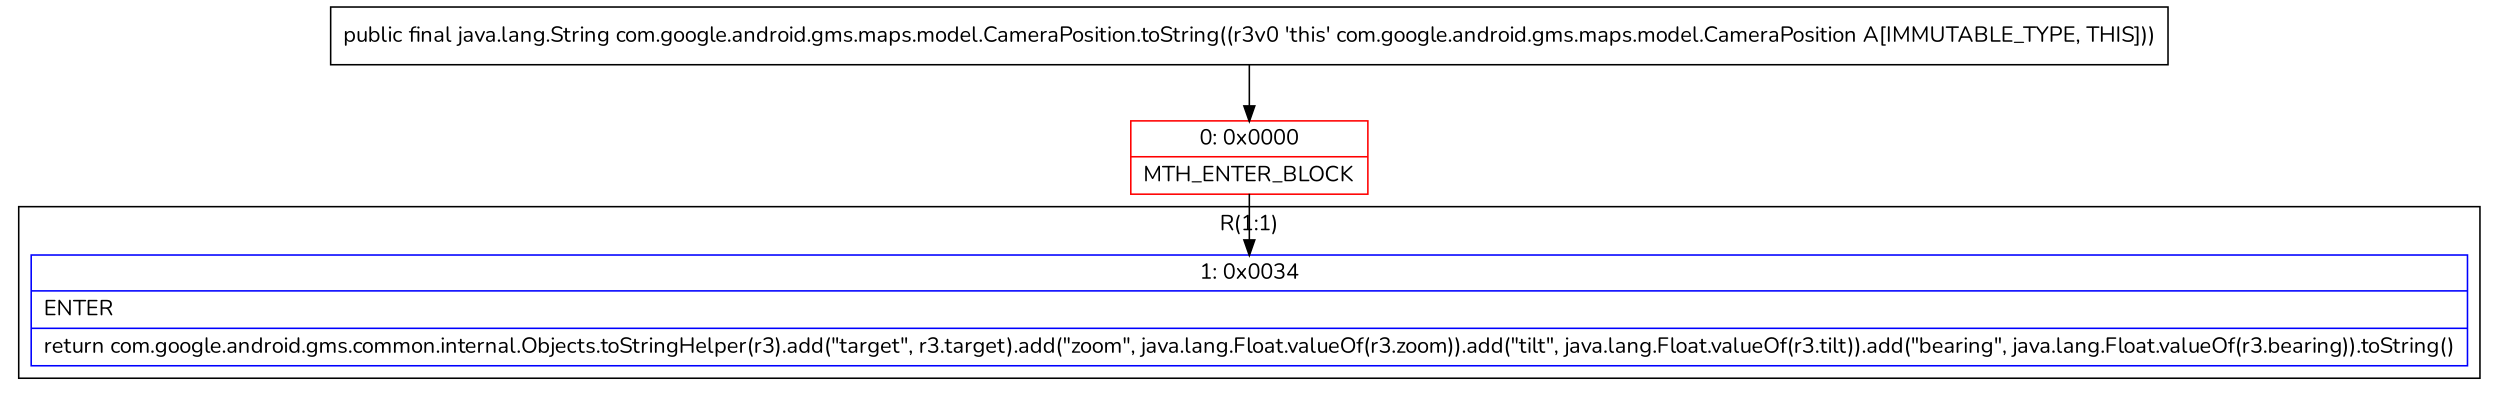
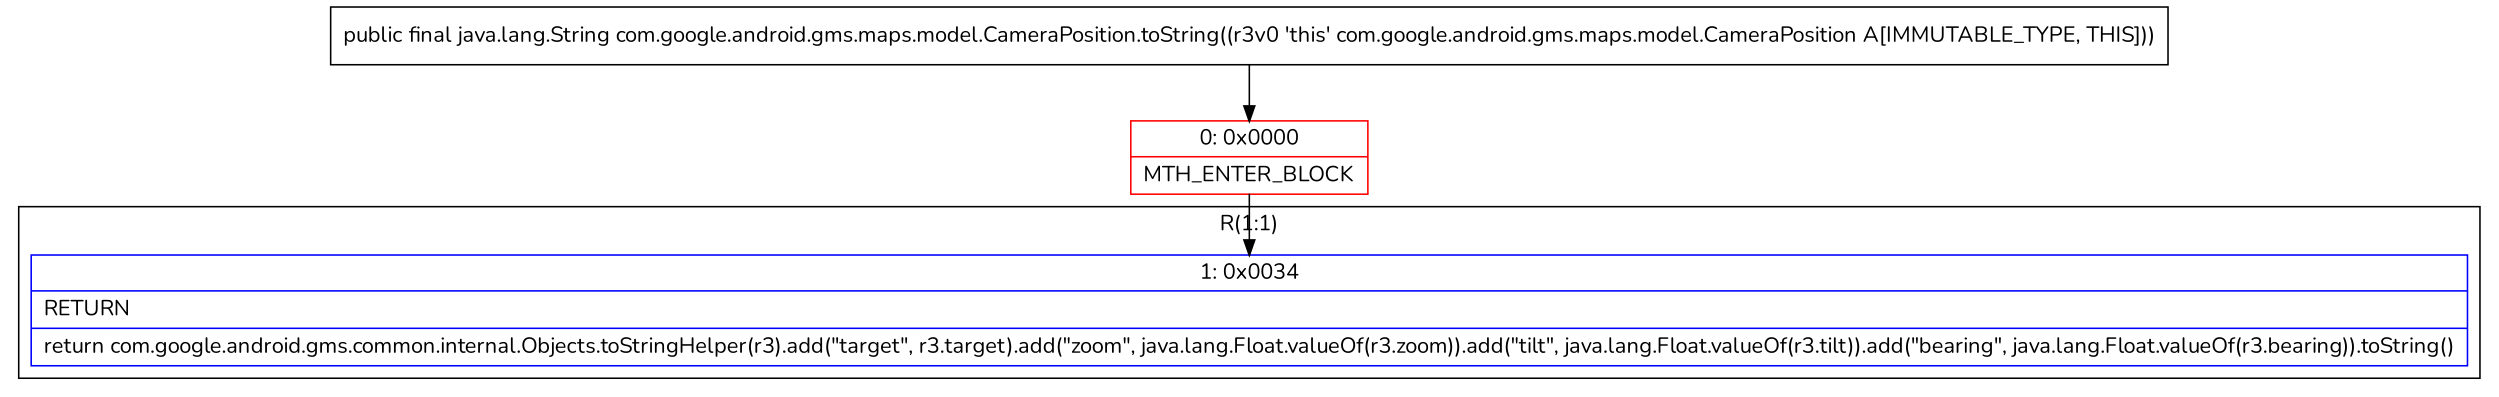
(79, 309) -> (87, 309)
